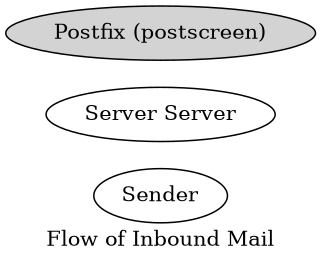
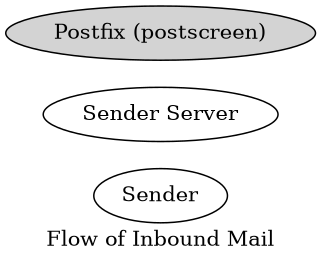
(161, 114) -> (161, 114)
